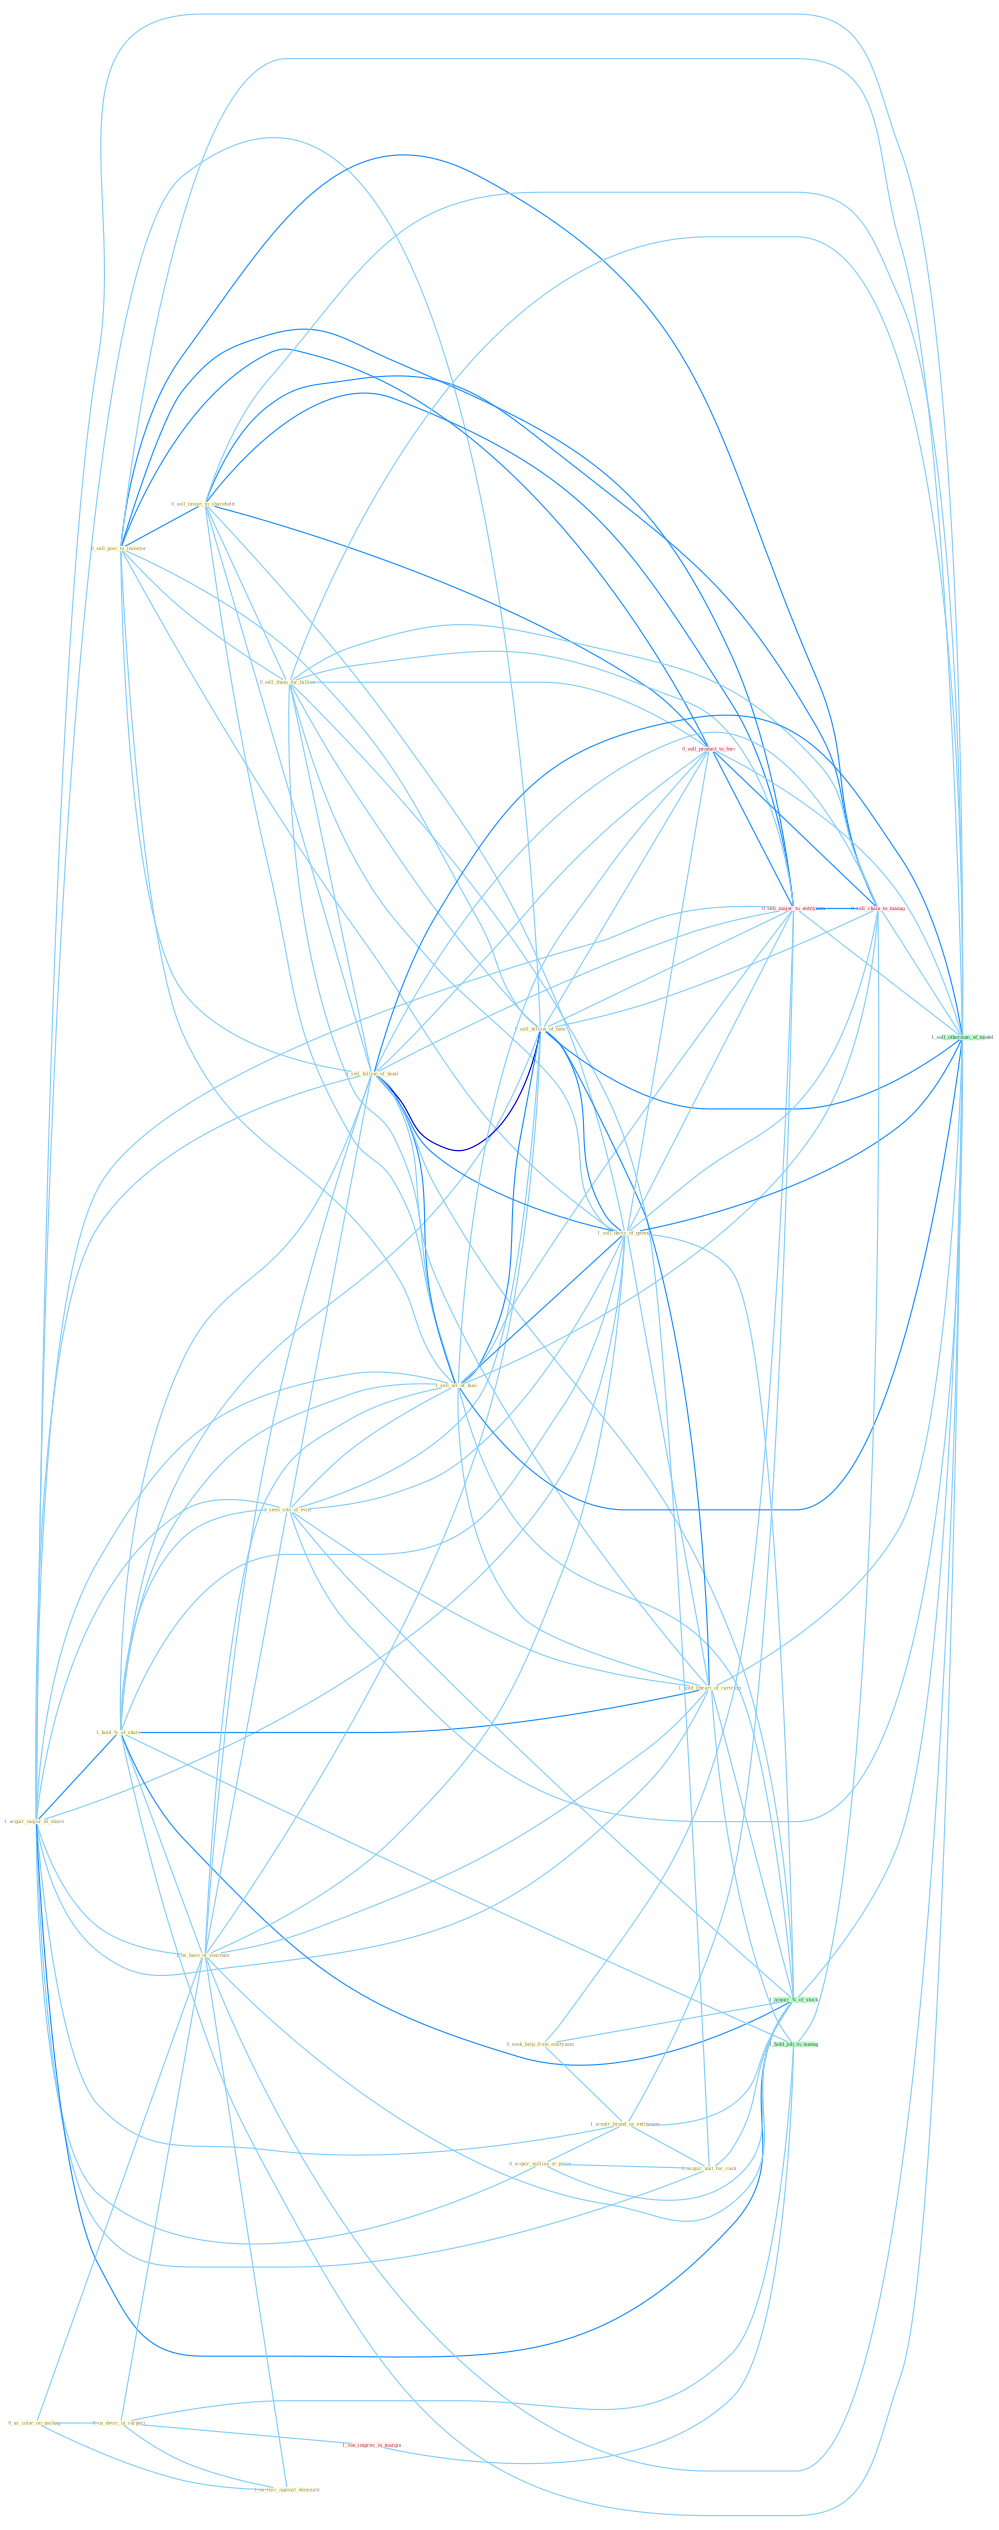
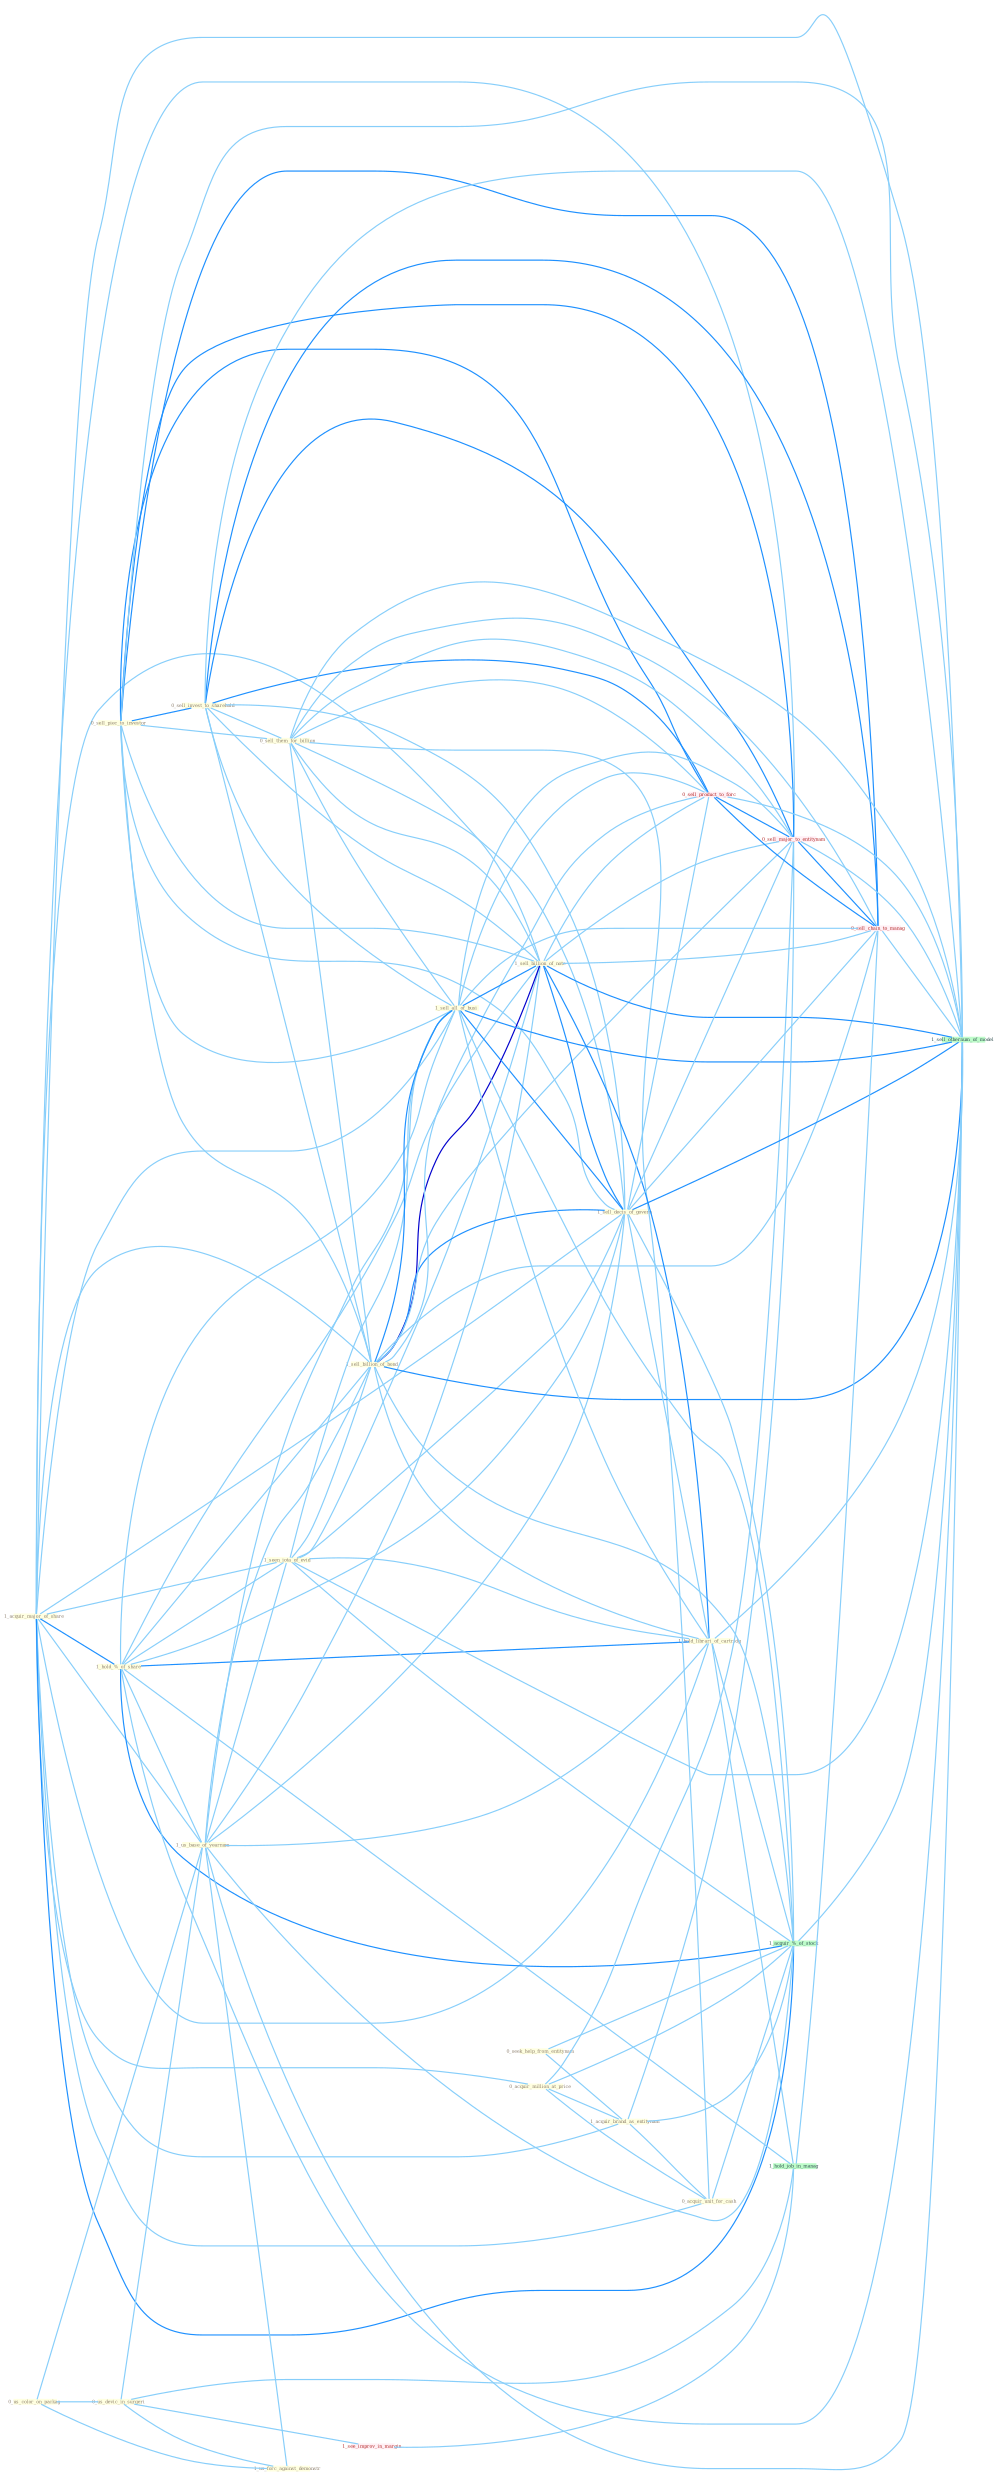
none -> (364, 846)
(757, 1532) -> (754, 1484)
(120, 2423) -> (120, 2402)
